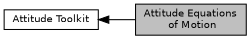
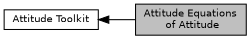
(191, 20) -> (191, 20)
